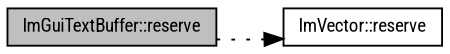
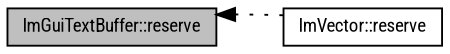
(240, 40) -> (259, 15)
